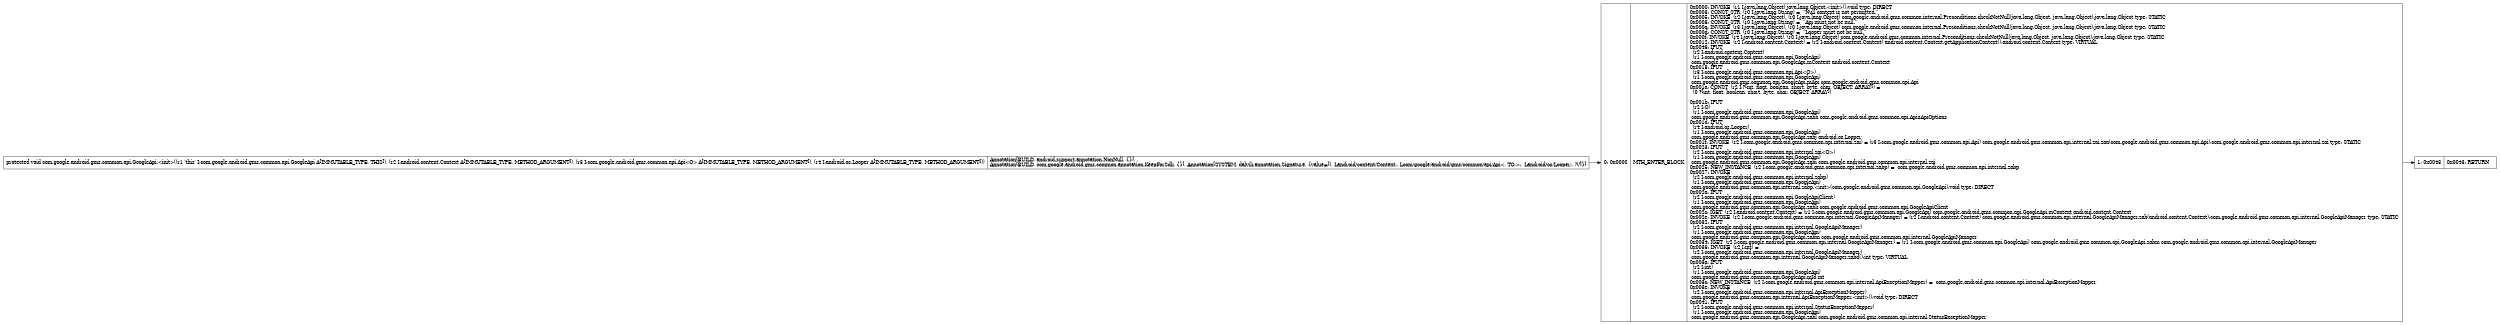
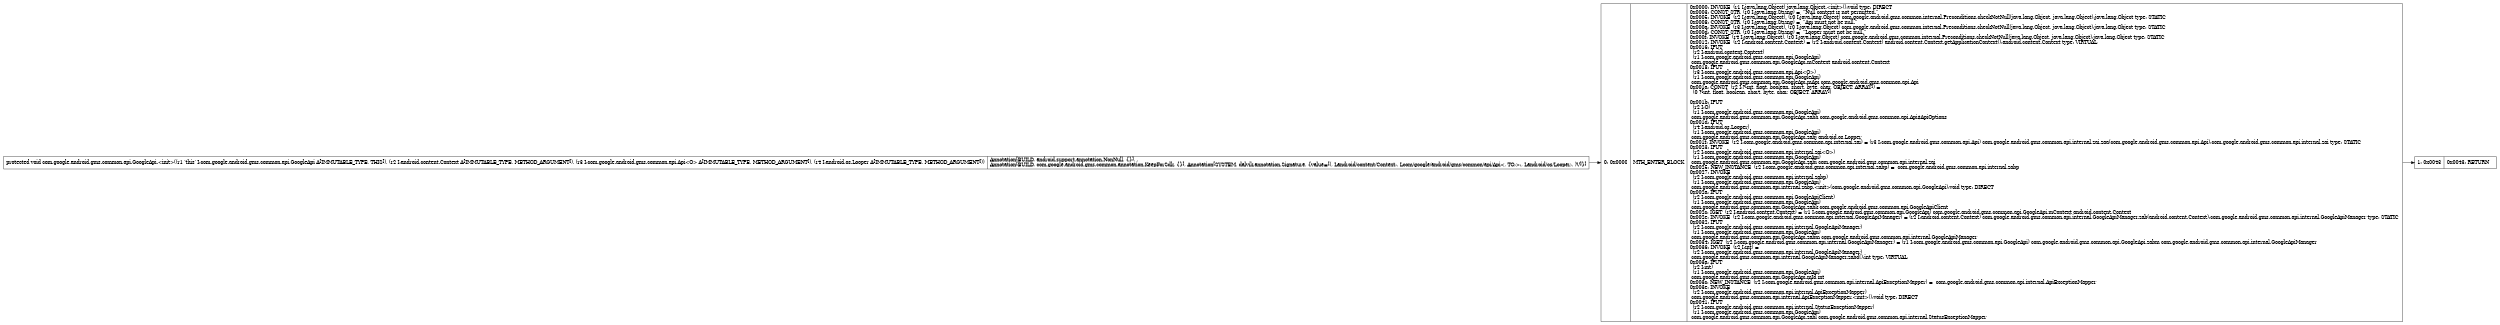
(1708, 48) -> (1708, 48)
